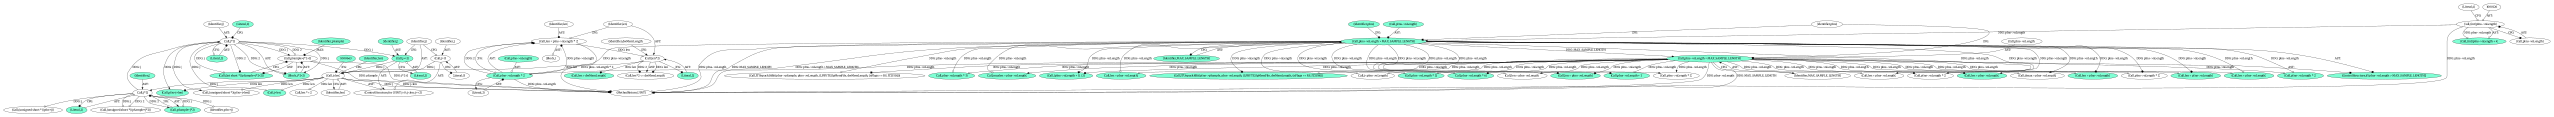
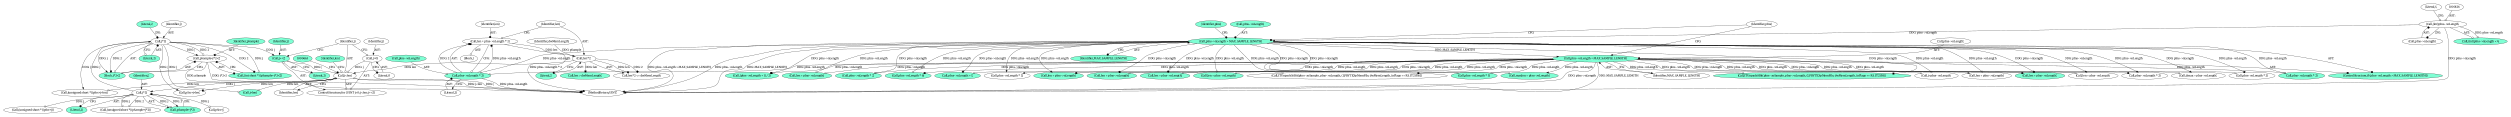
(321, 50) -> (232, 50)
(644, 50) -> (572, 50)
(172, 93) -> (190, 93)
(304, 93) -> none
(221, 110) -> (217, 110)
